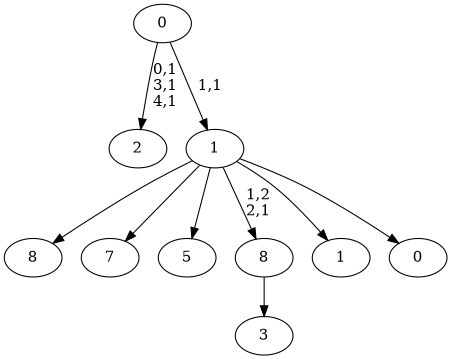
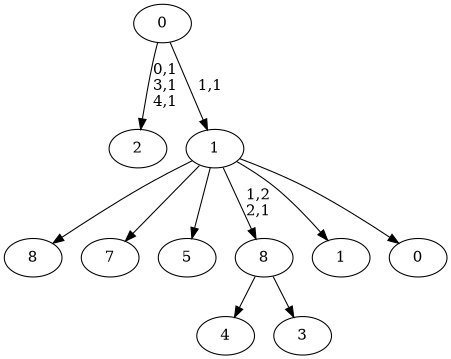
none -> (226, 336)
